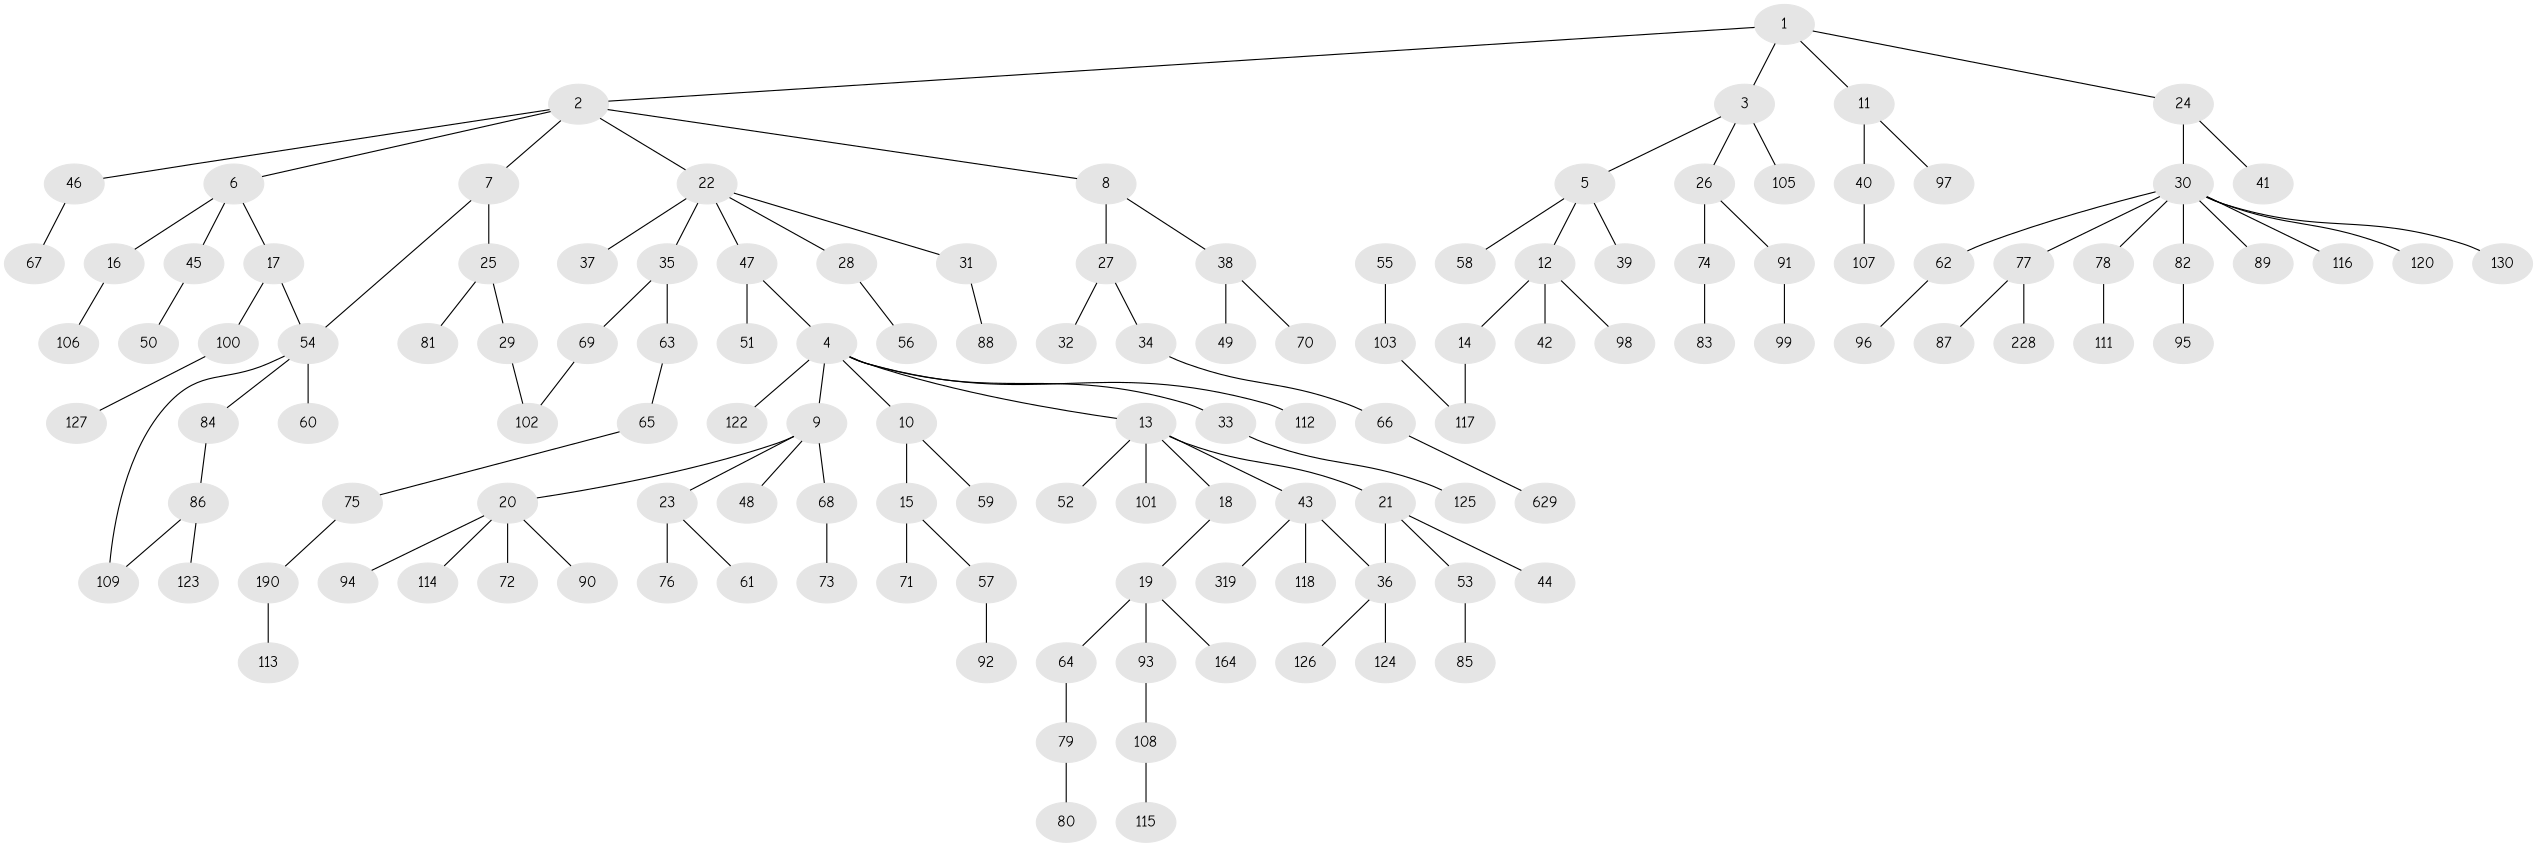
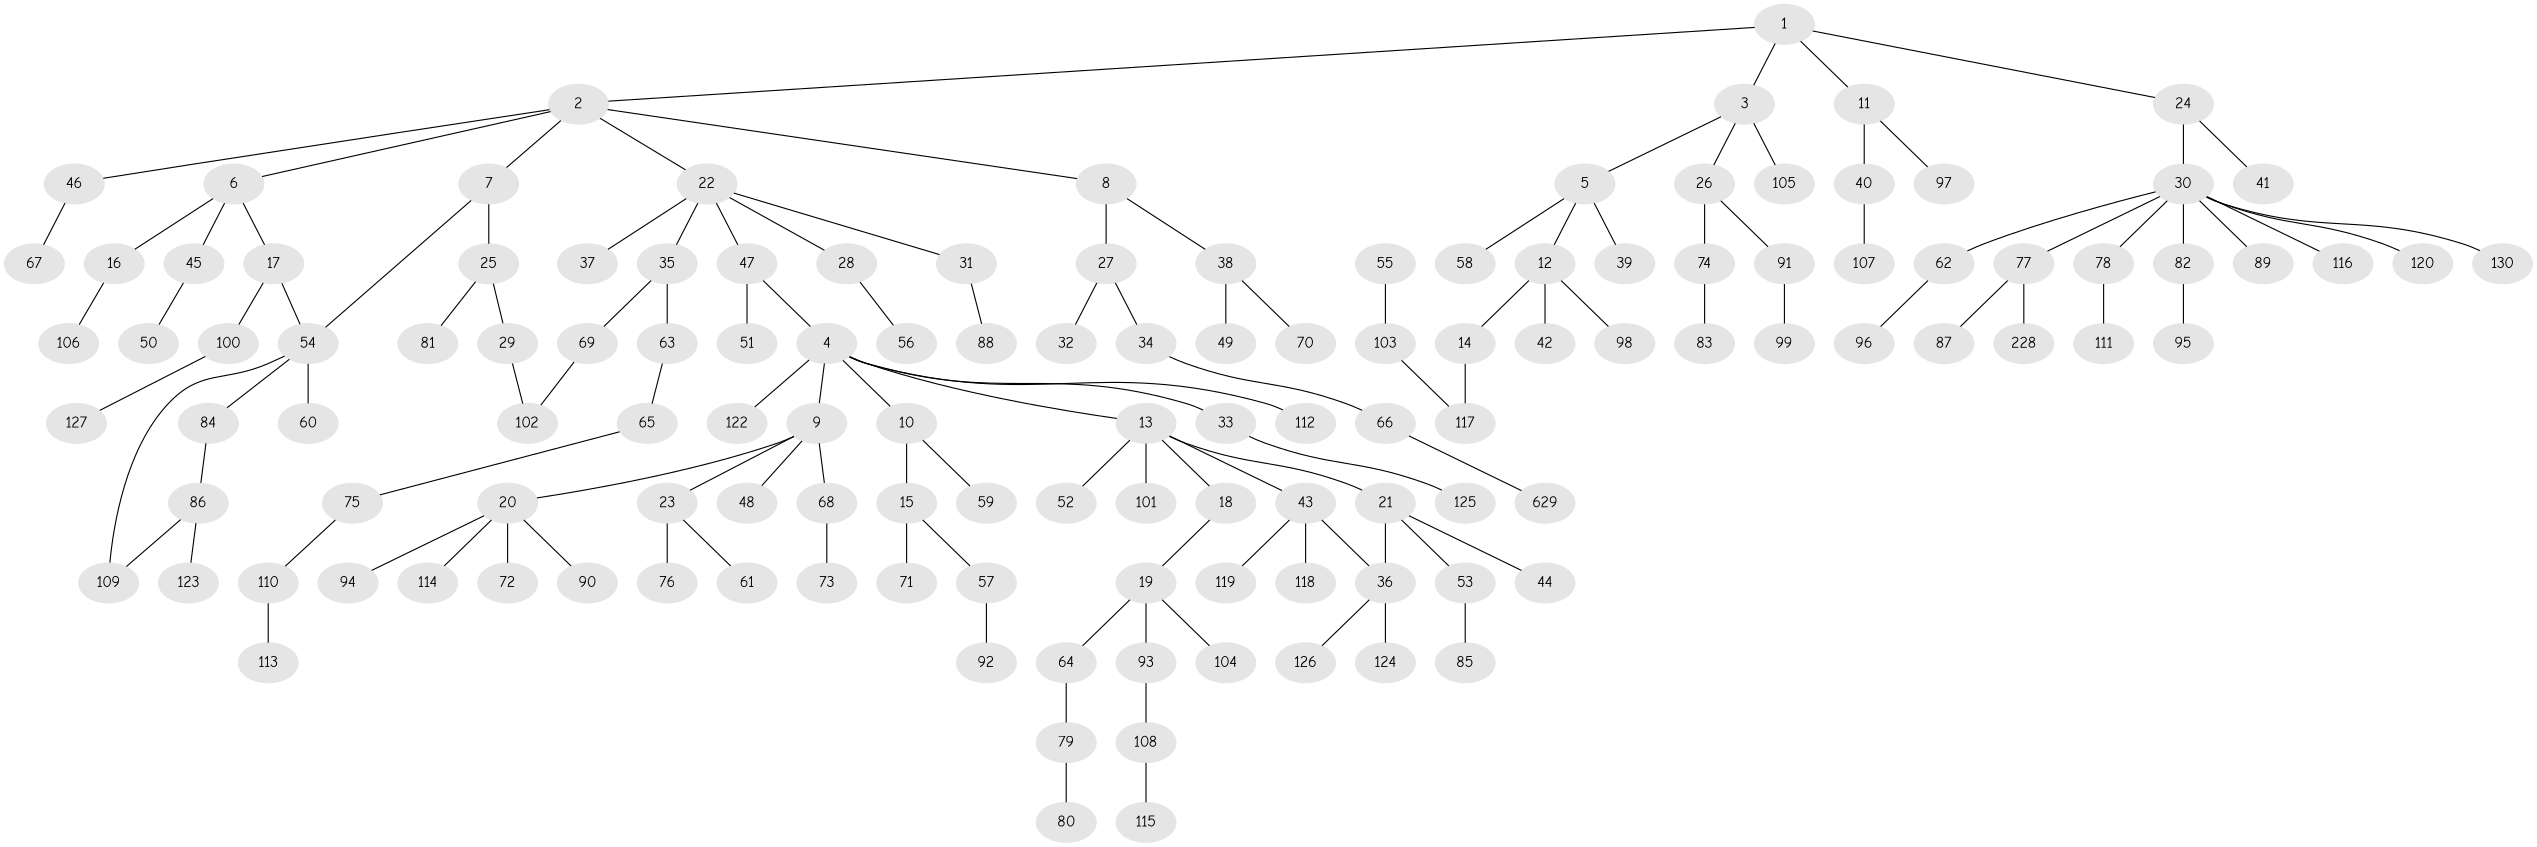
(268, 583) -> (268, 583)
(1226, 583) -> (1226, 583)
(1226, 663) -> (1226, 663)
